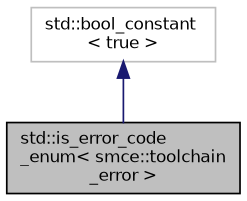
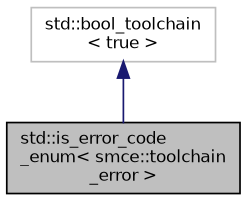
(123, 35) -> (123, 35)
